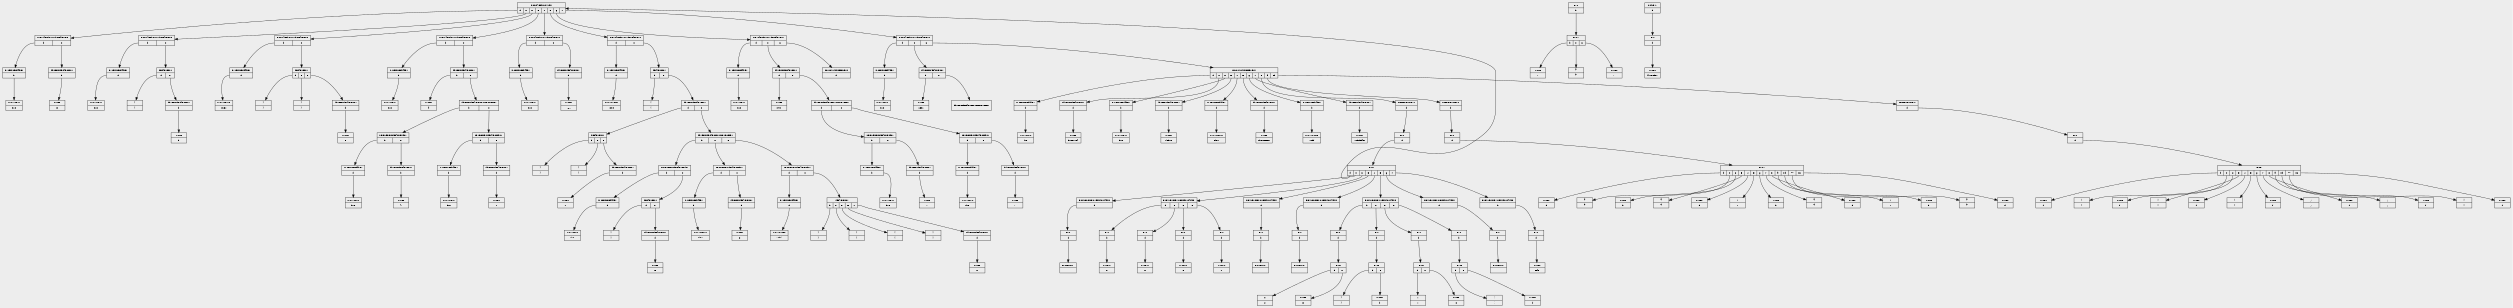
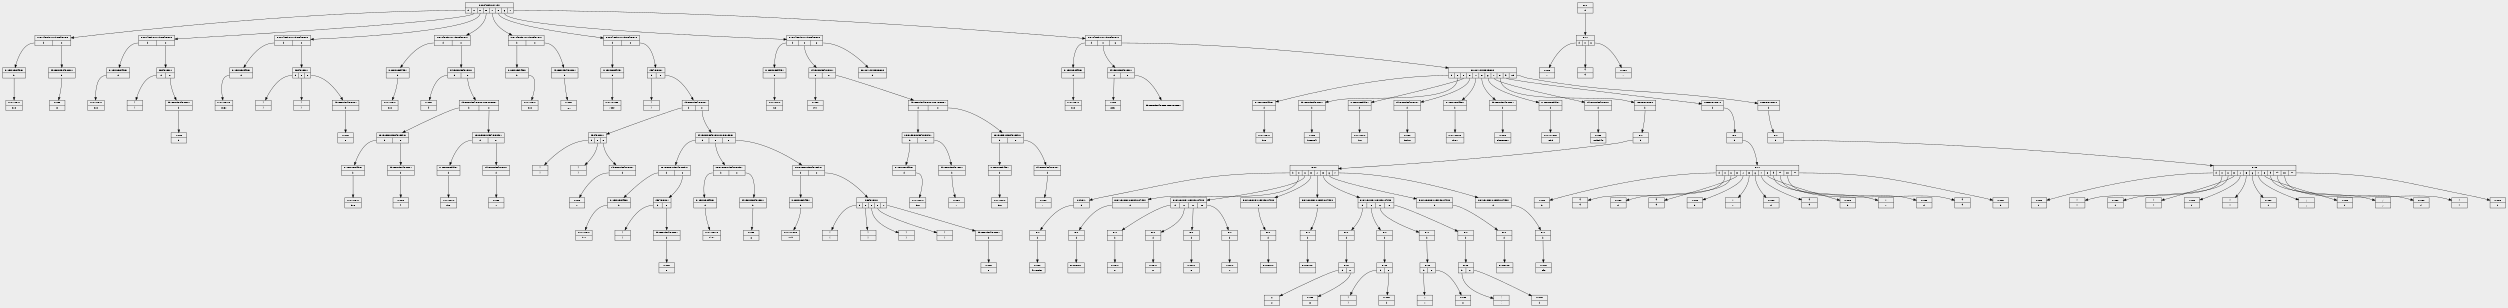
(1153, 27) -> (1190, 180)
